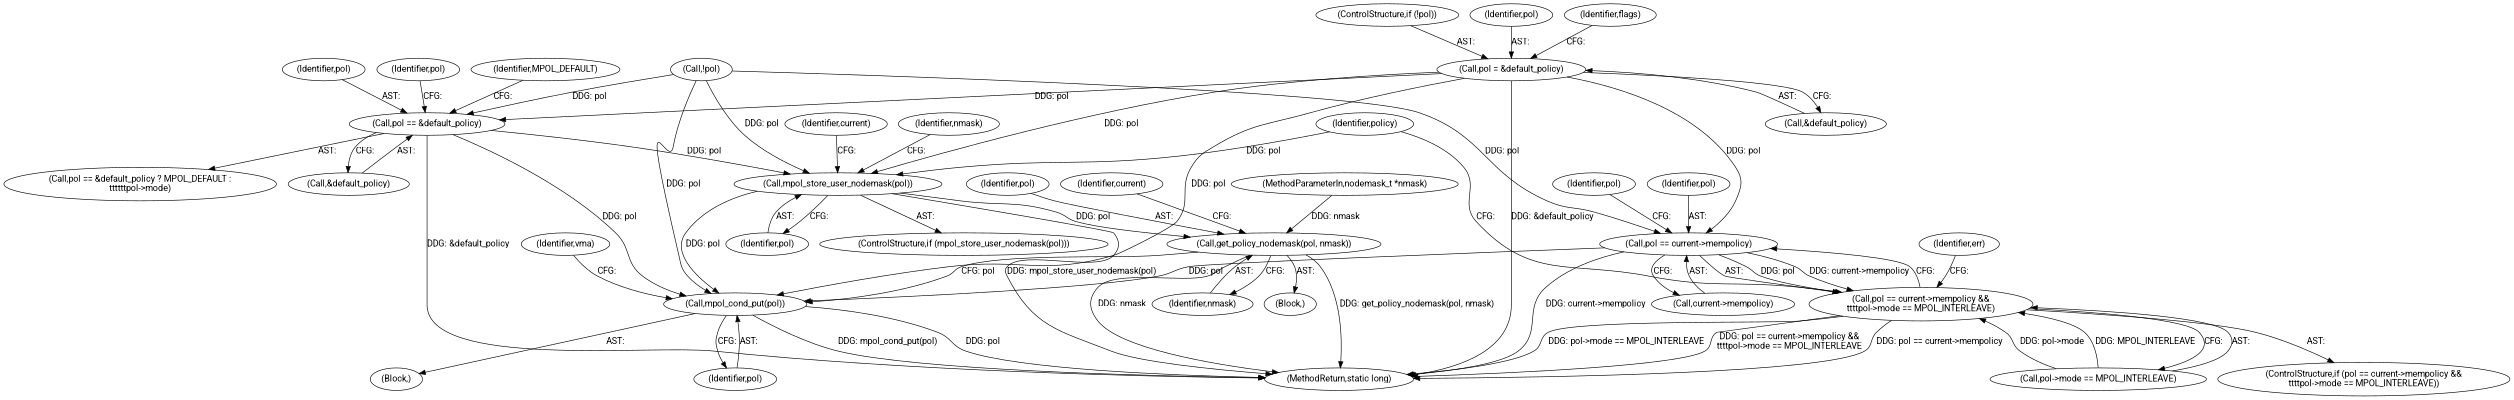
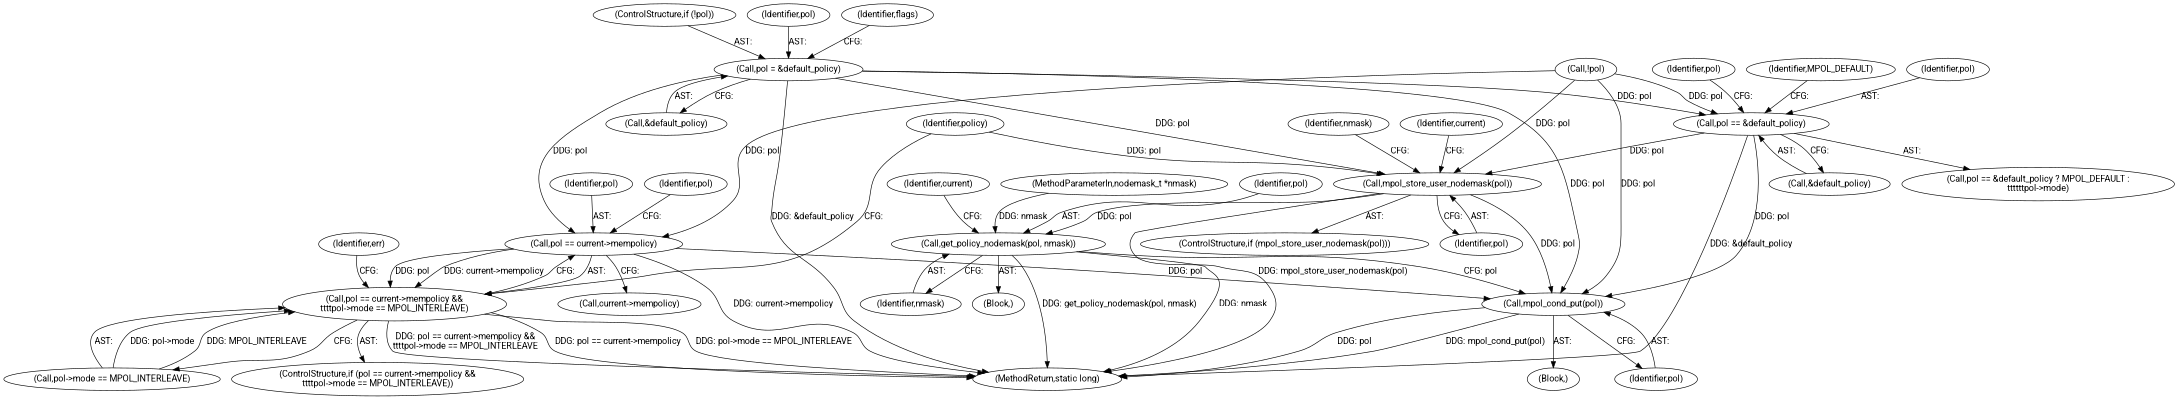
(565, 244) -> none
(1690, 278) -> none
